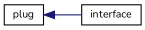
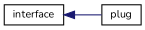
(68, 15) -> (88, 15)
